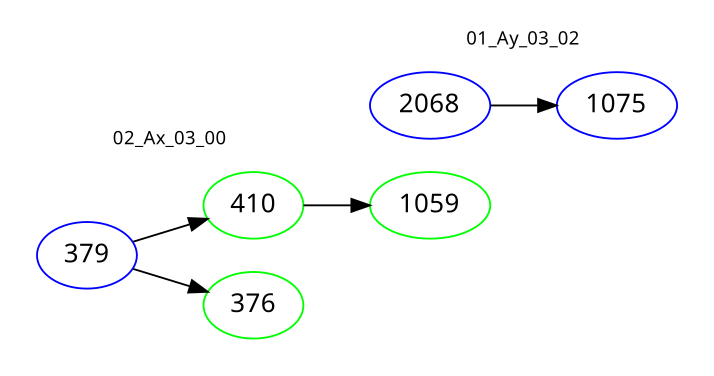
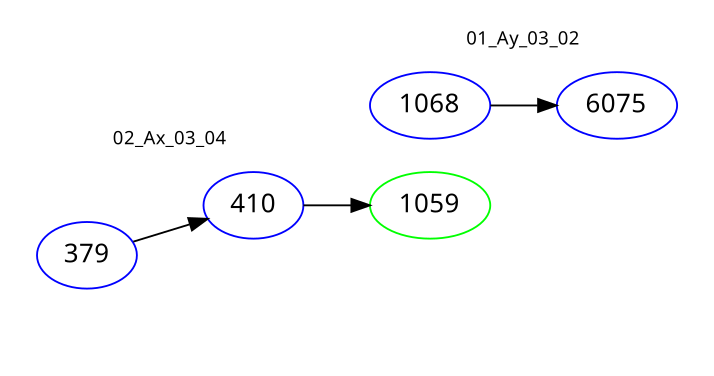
(430, 105) -> (430, 105)
(617, 105) -> (617, 105)
(170, 140) -> (170, 140)
(253, 205) -> (253, 205)
(253, 305) -> none
